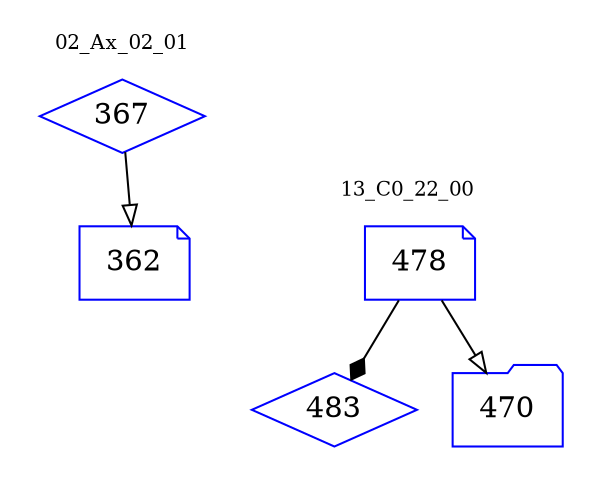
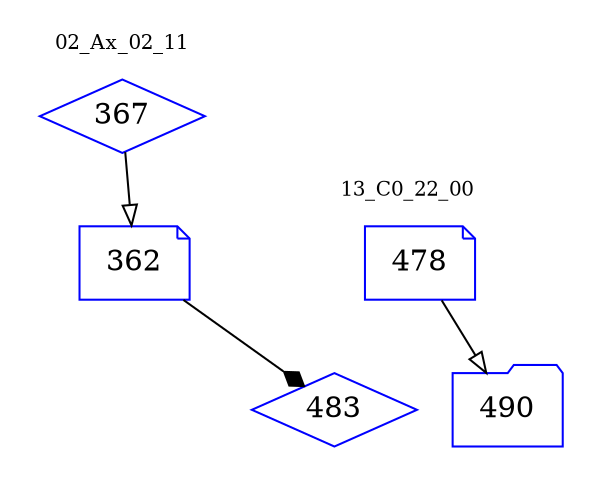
(122, 44) -> (122, 44)
(381, 329) -> (223, 329)
(508, 410) -> (508, 410)
